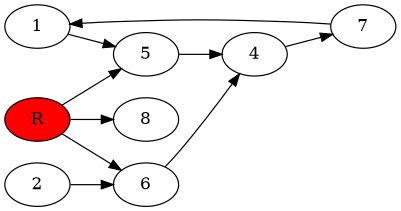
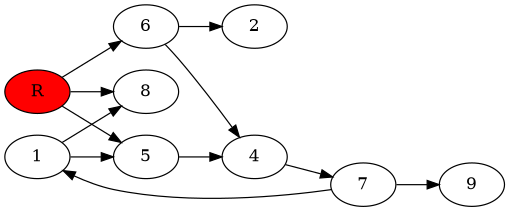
none -> (84, 129)
(86, 185) -> (194, 27)
none -> (472, 185)
